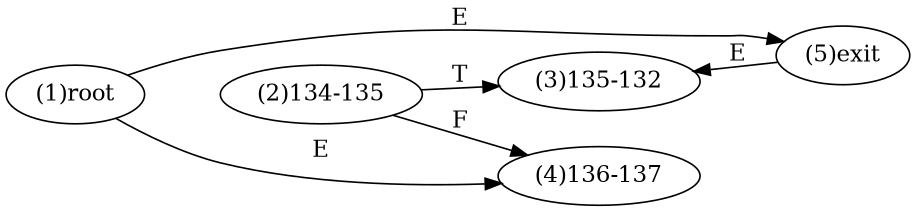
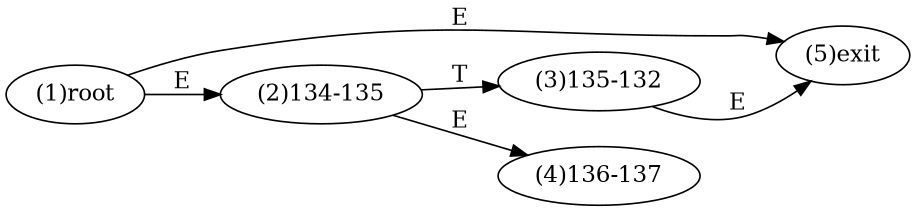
(744, 66) -> (727, 119)
(460, 121) -> (460, 121)
(295, 176) -> (174, 94)
